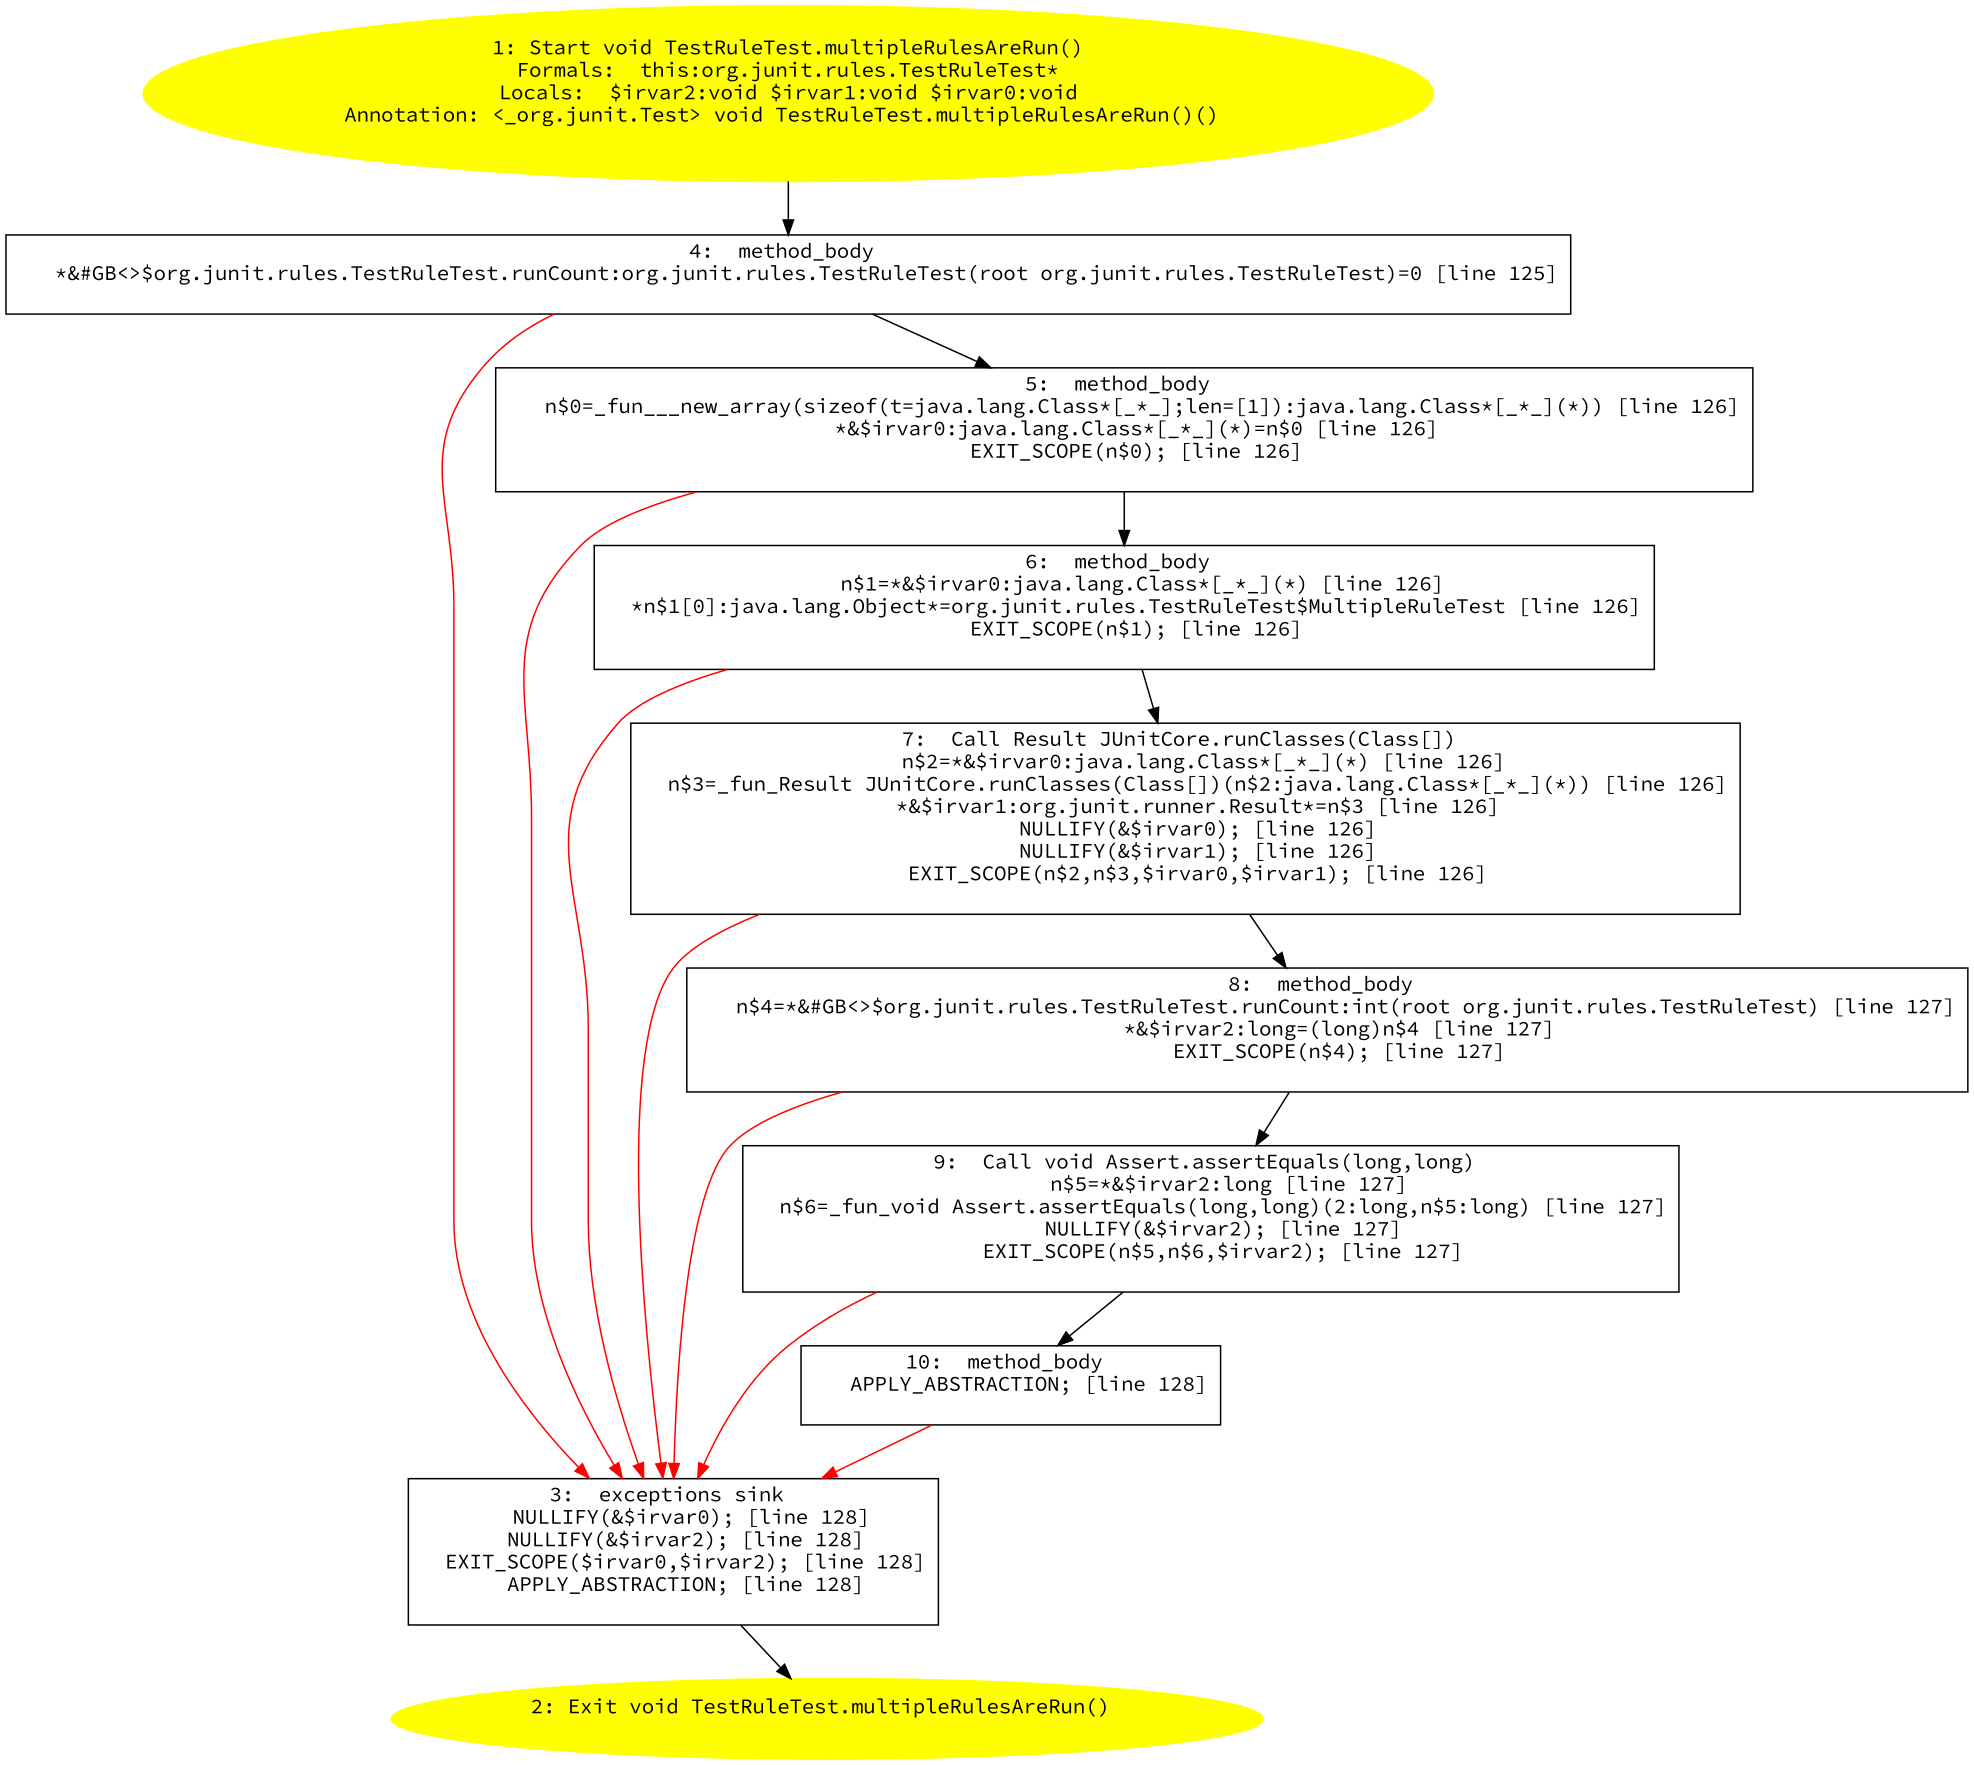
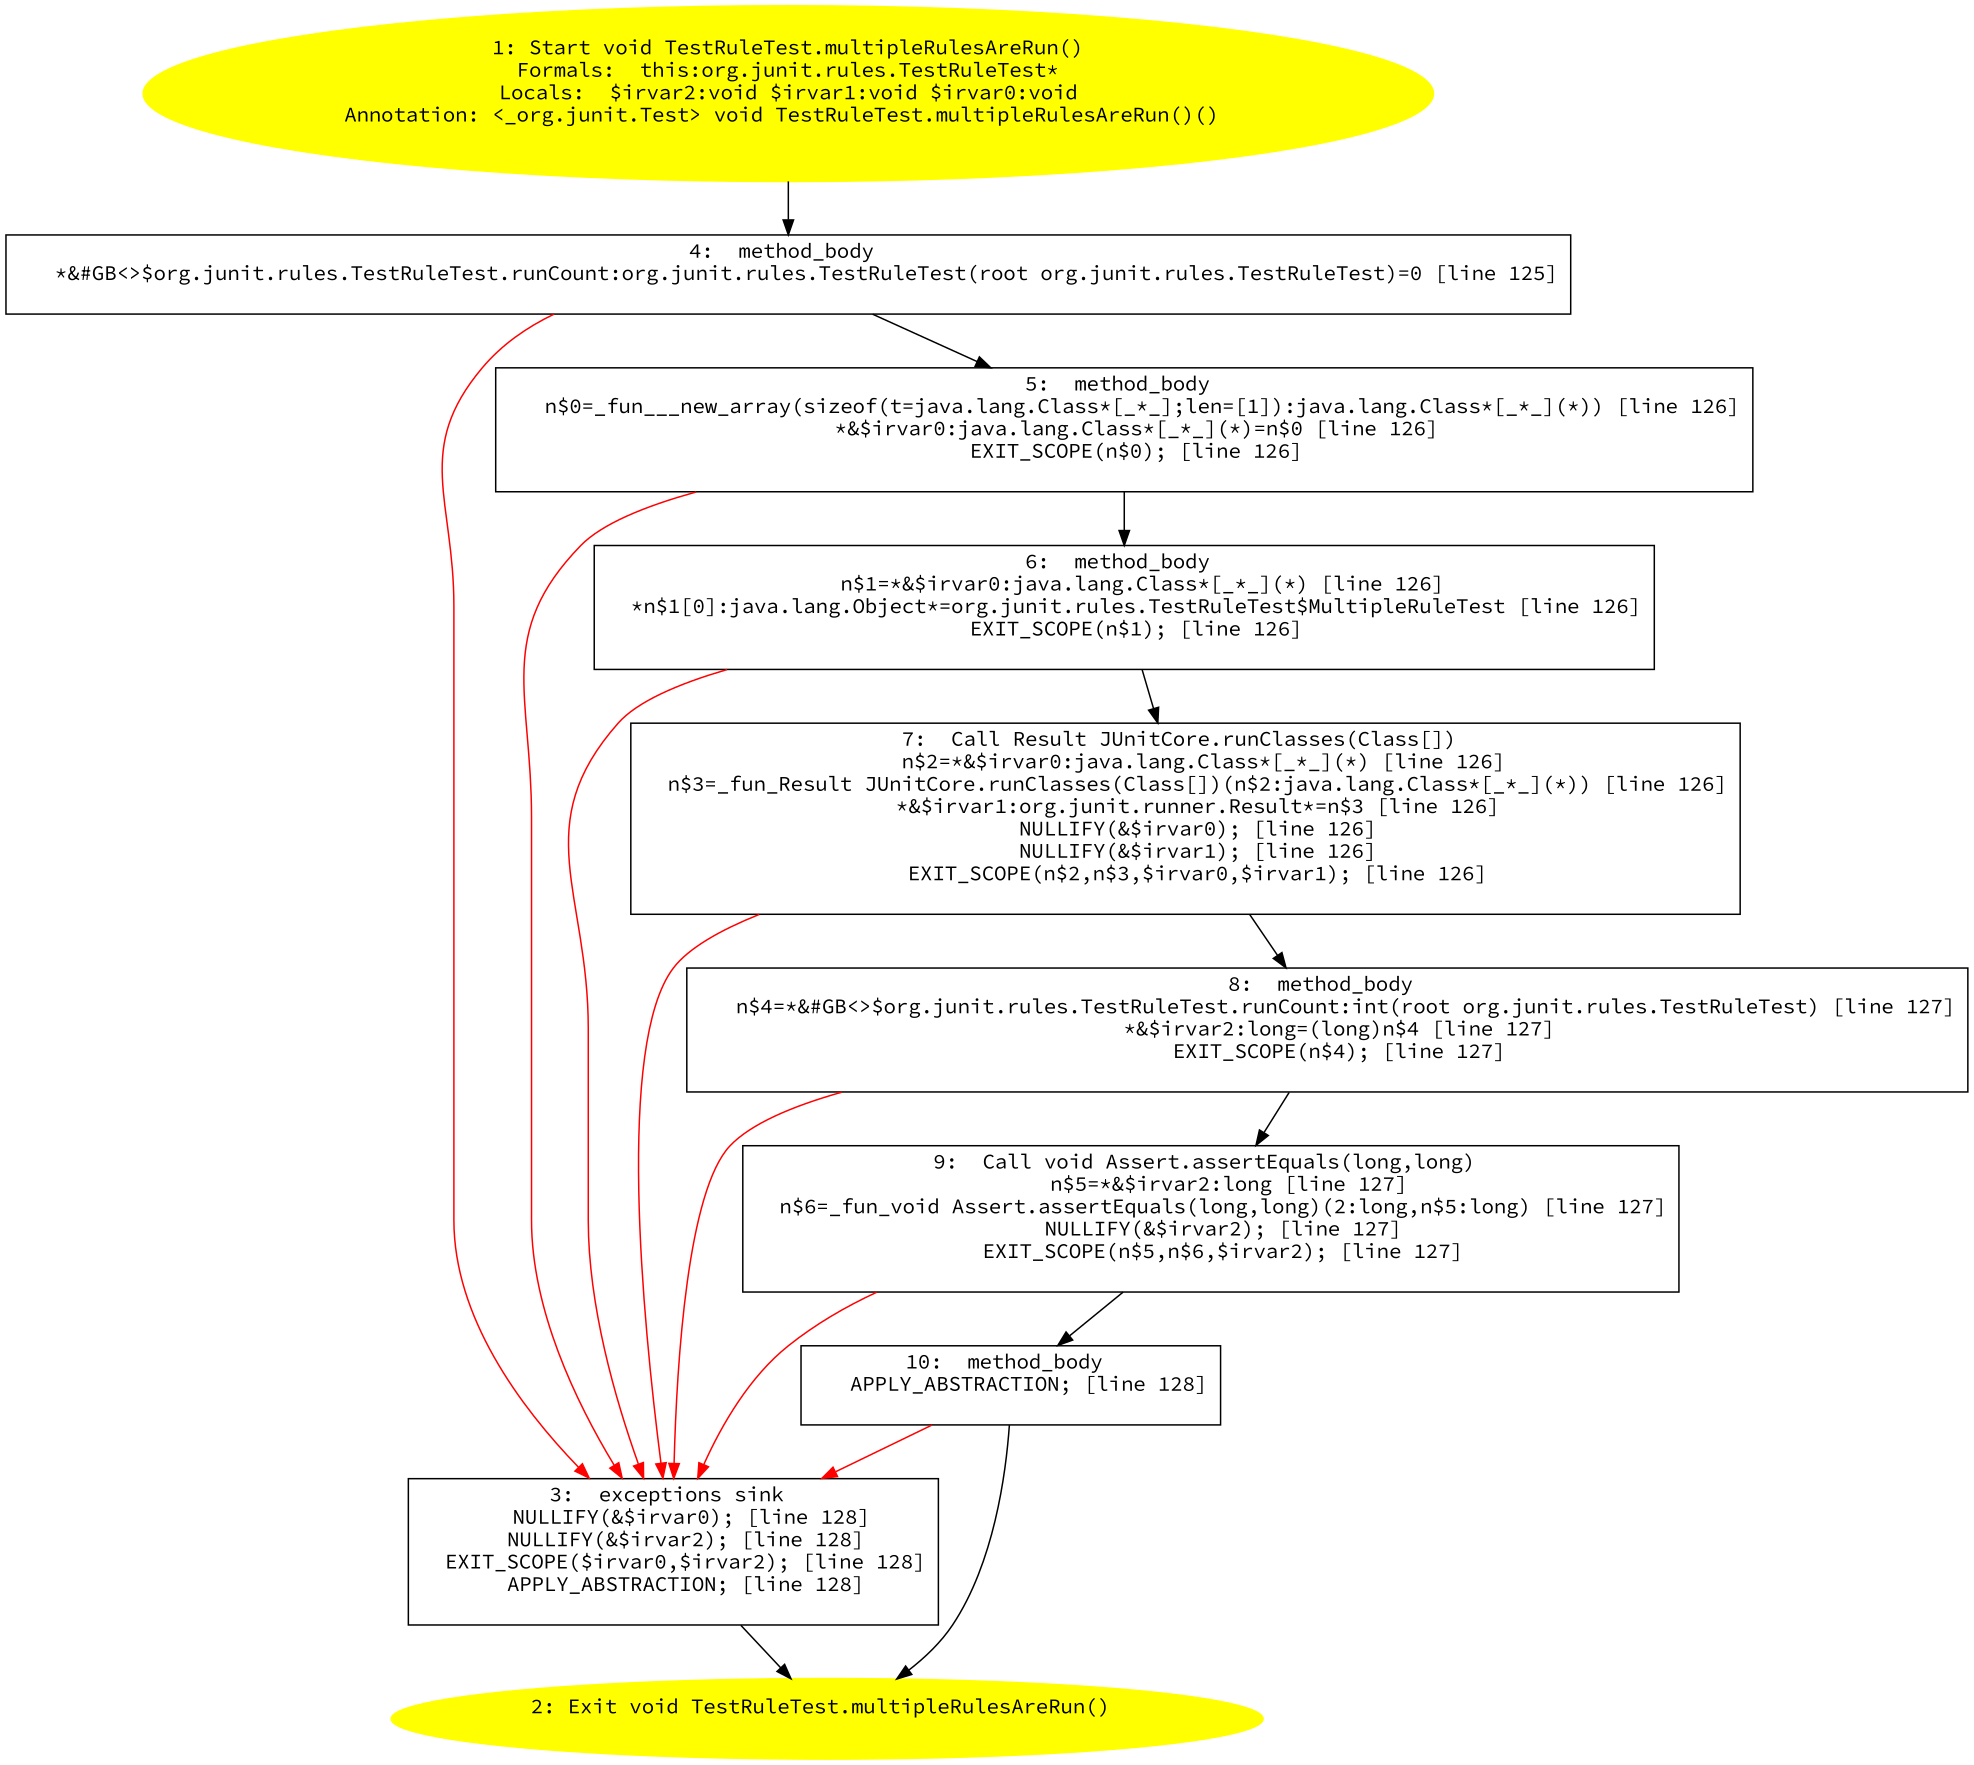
none -> (984, 1559)
